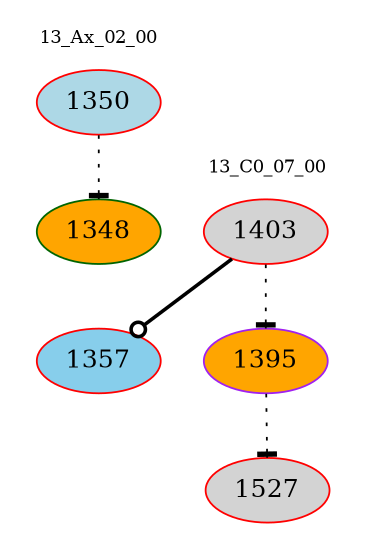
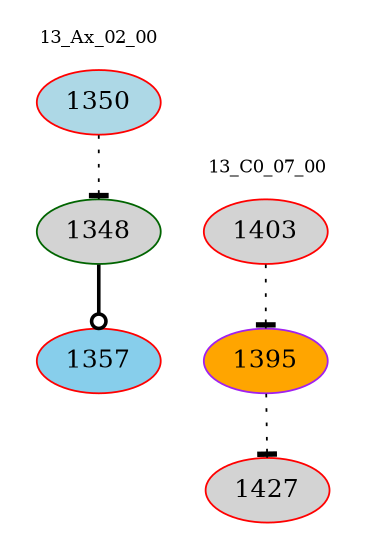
(99, 232) -> (99, 232)
(201, 282) -> (99, 289)
(268, 490) -> (268, 490)
